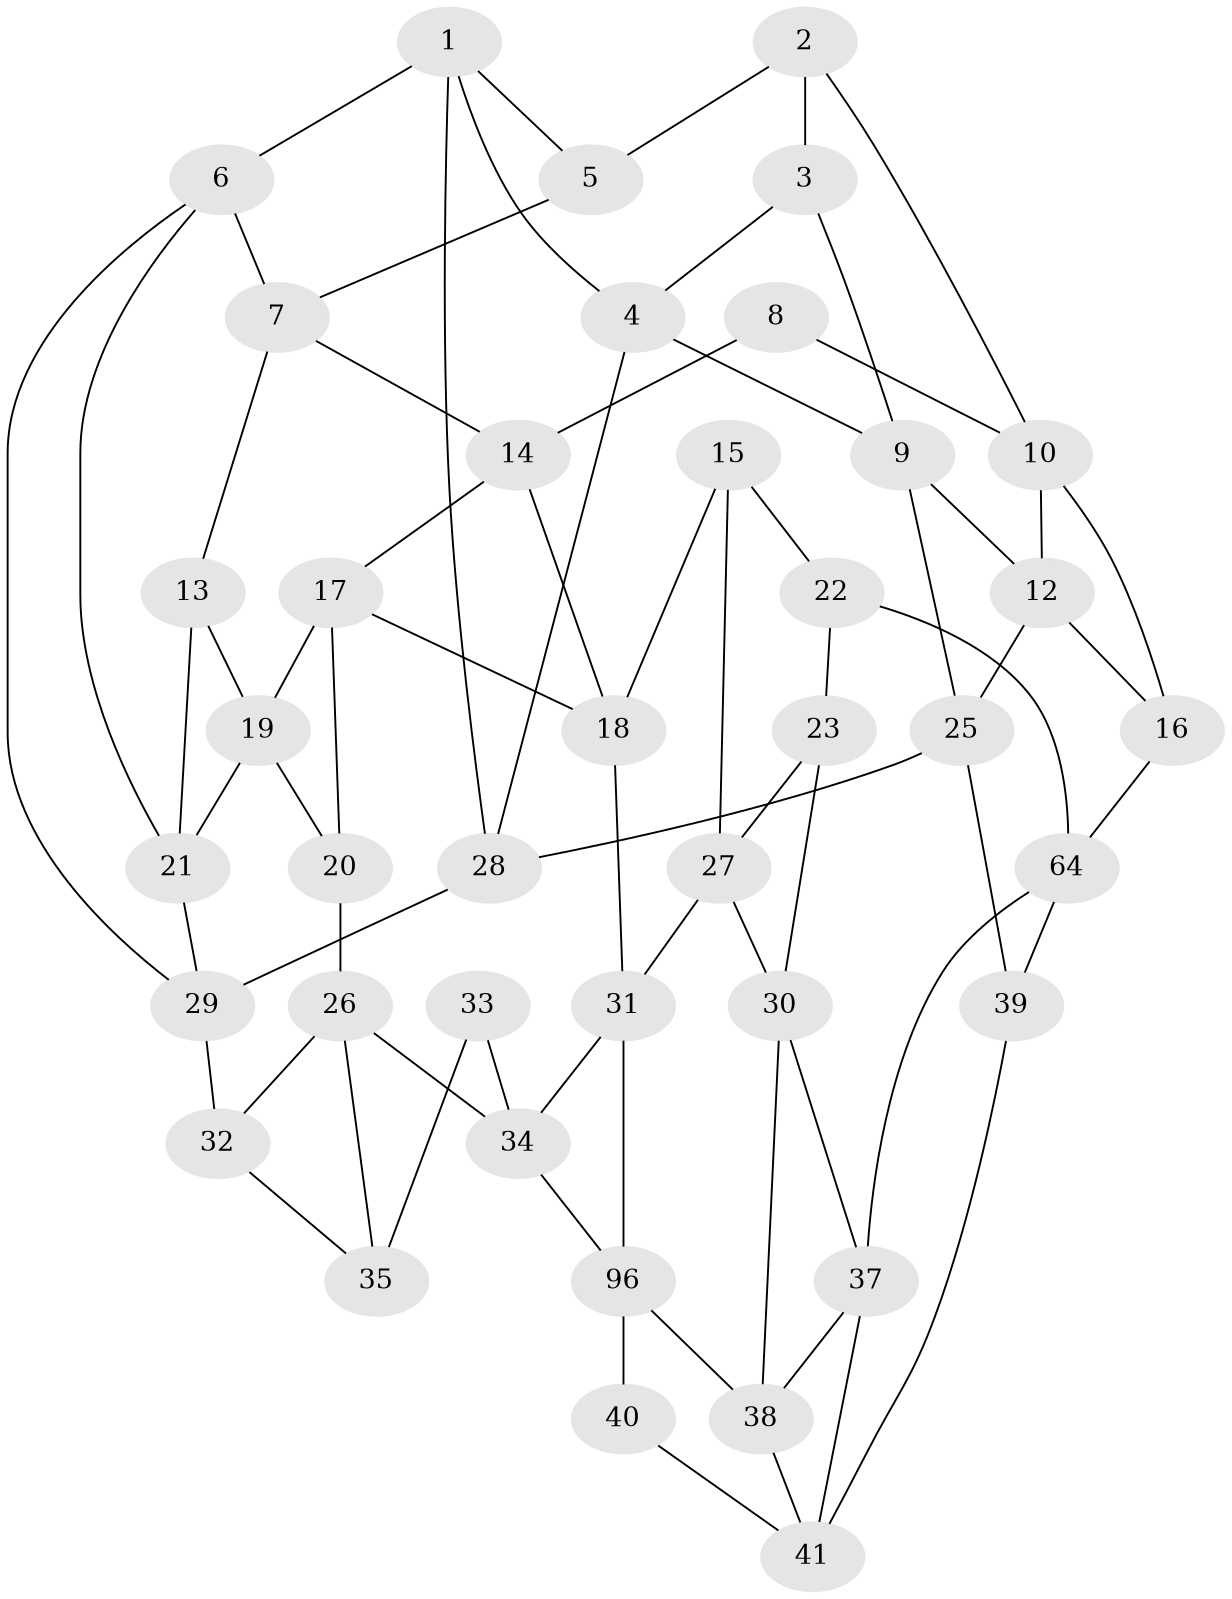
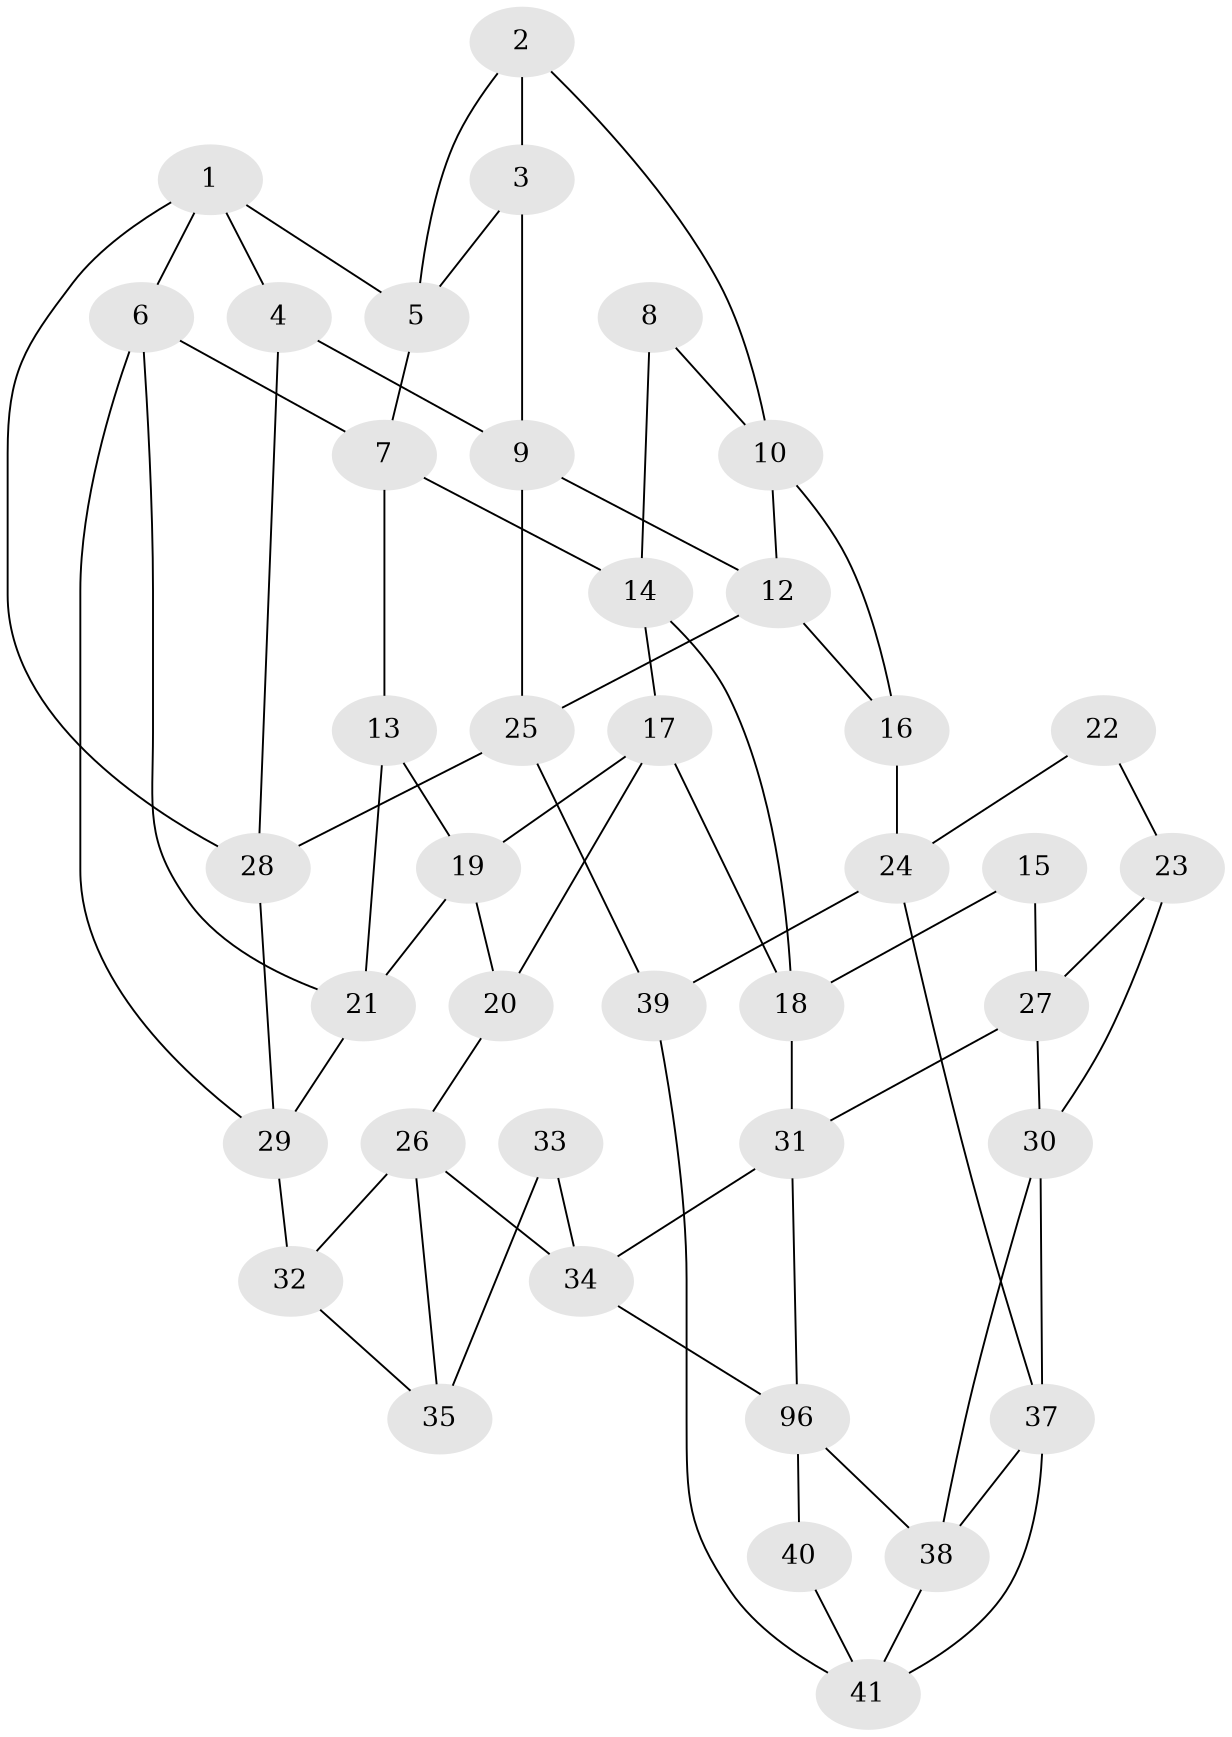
(719, 249) -> (469, 249)
(780, 524) -> none
(1067, 868) -> (897, 868)
